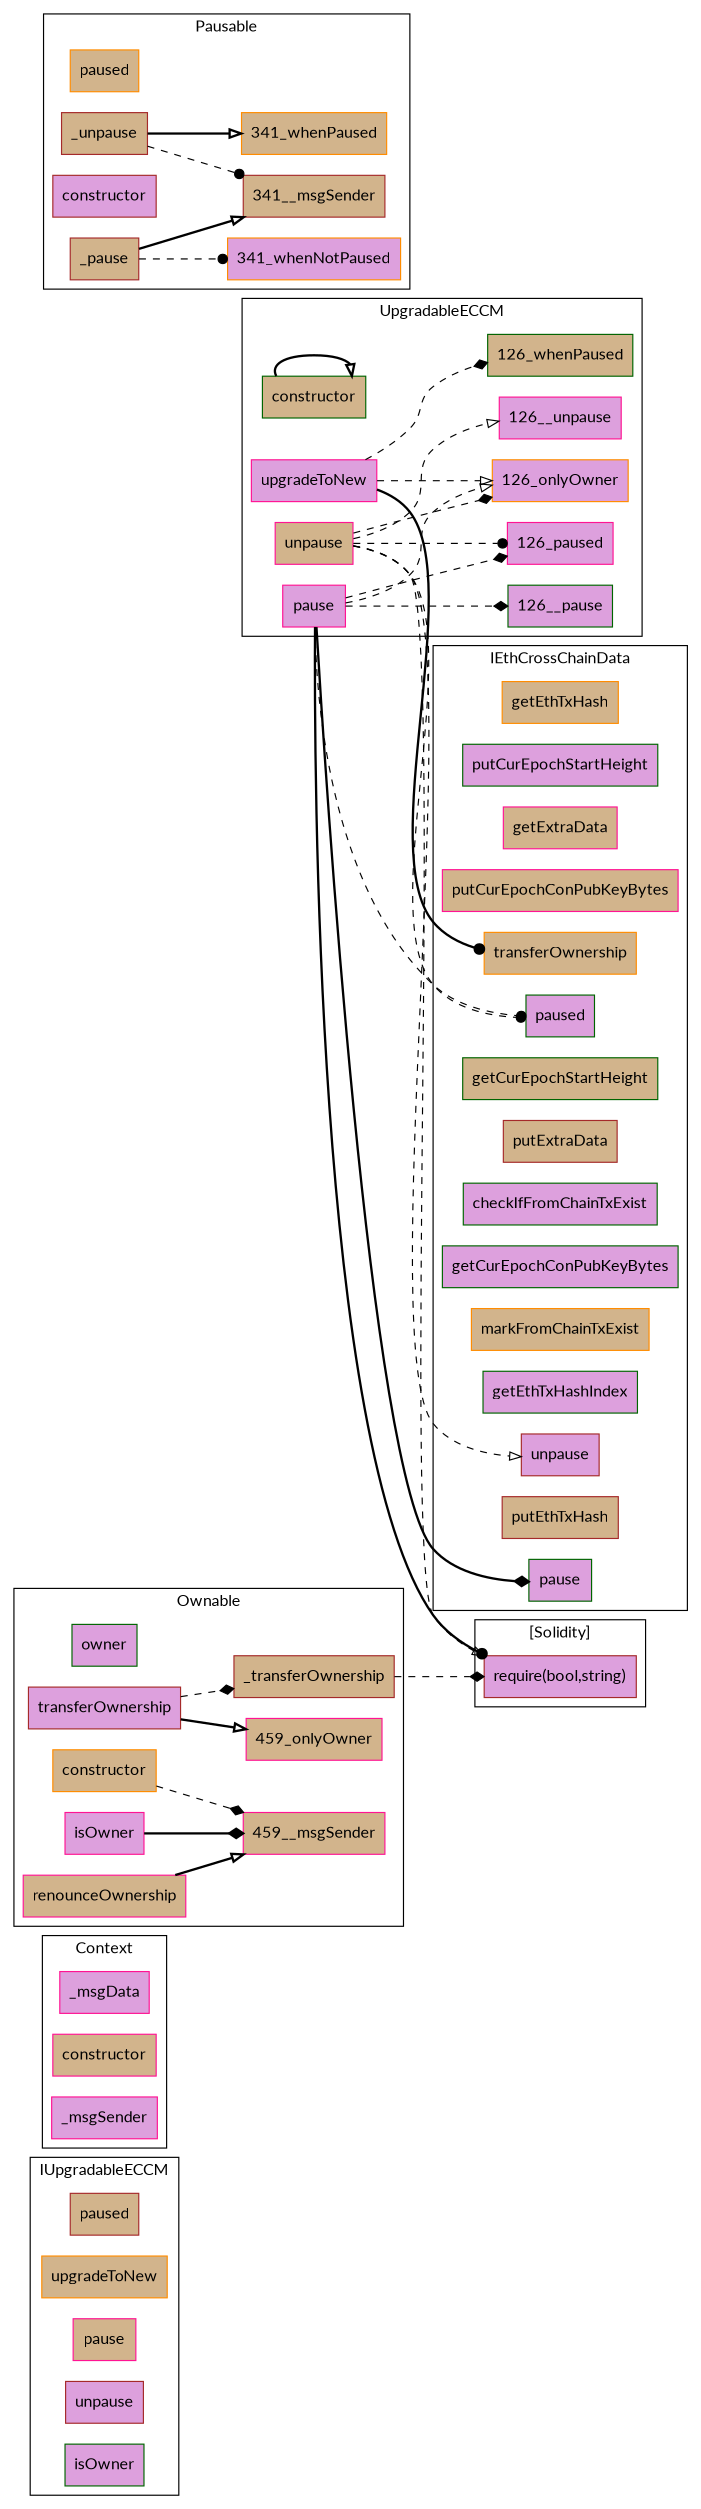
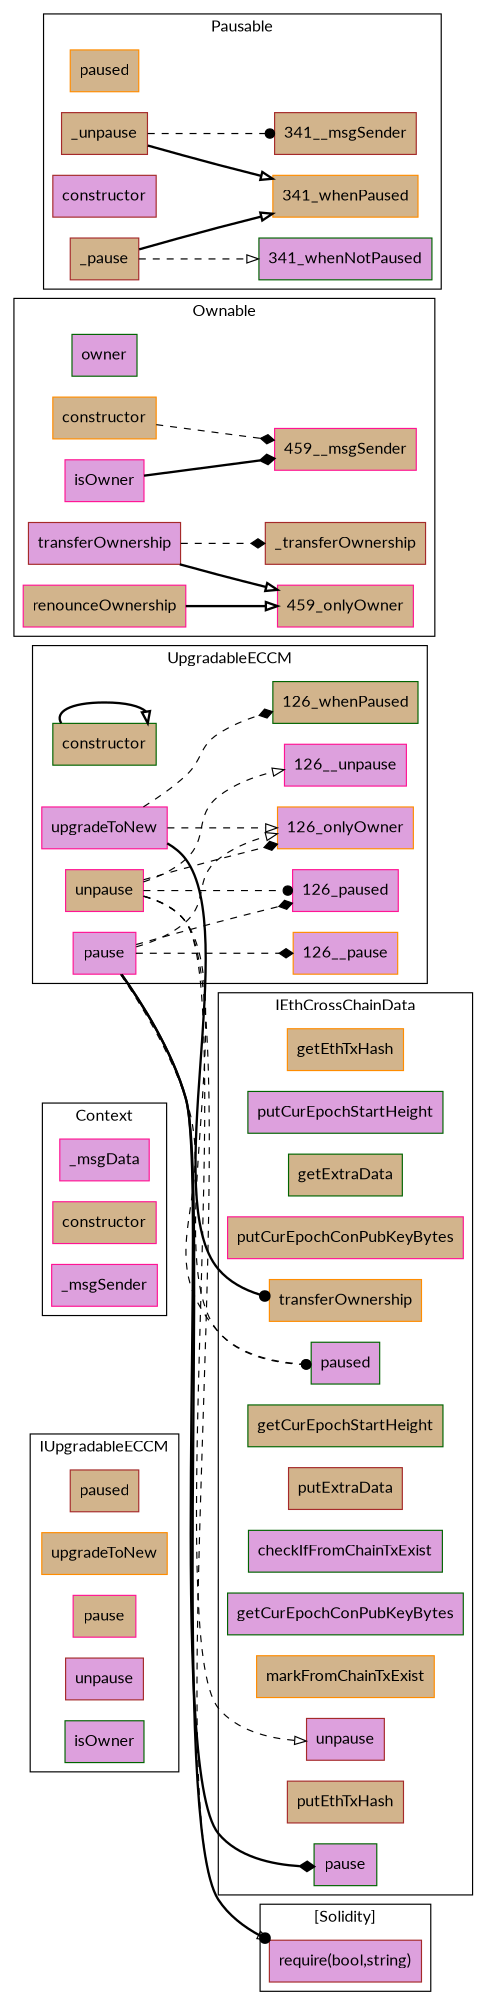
(186, 235) -> (200, 232)
(178, 259) -> (193, 259)
(314, 259) -> (345, 259)
(560, 606) -> (345, 953)
(560, 828) -> (345, 1175)
(560, 1392) -> none
(432, 1677) -> none
(204, 1866) -> (226, 606)
